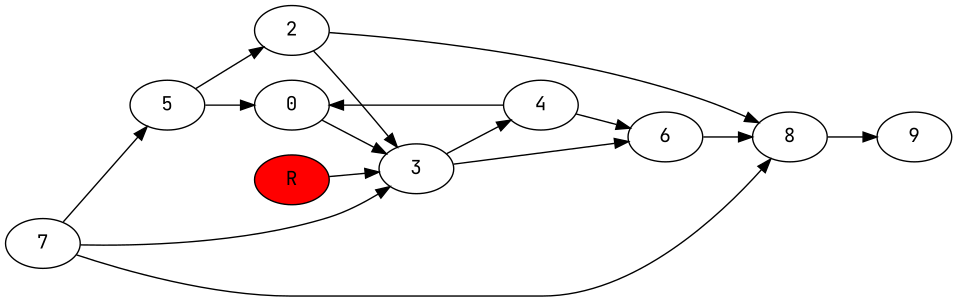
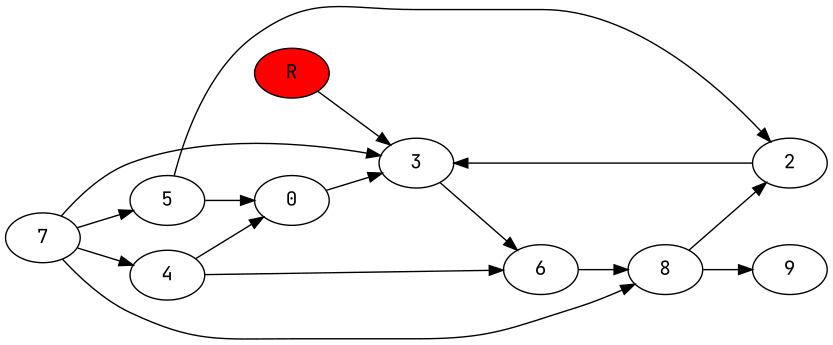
(541, 59) -> (722, 221)
(473, 140) -> (99, 254)
